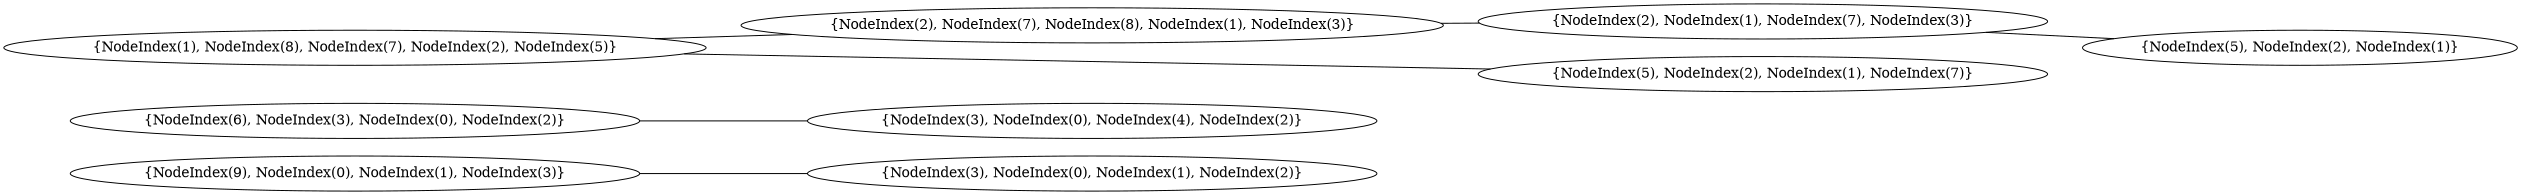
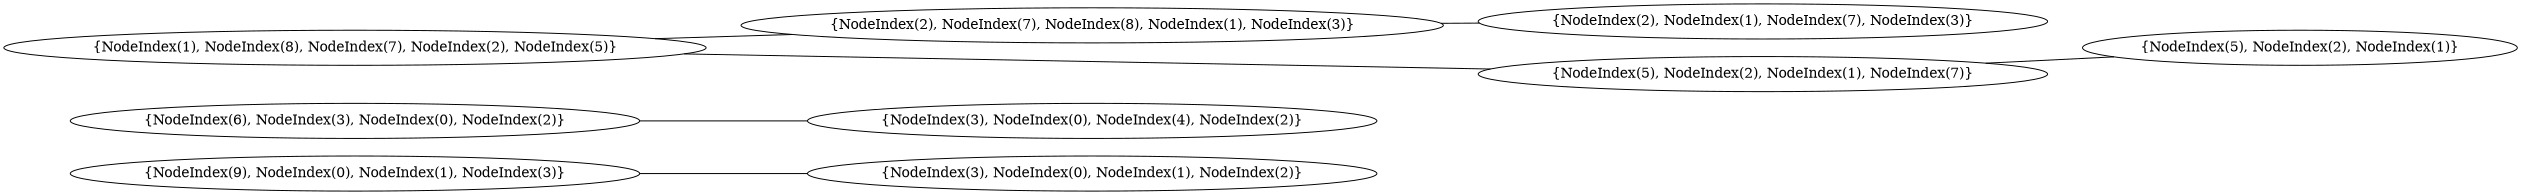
(2050, 36) -> (2050, 60)
